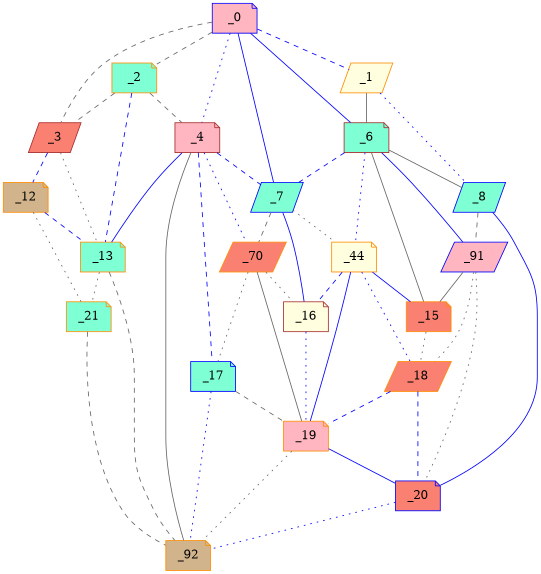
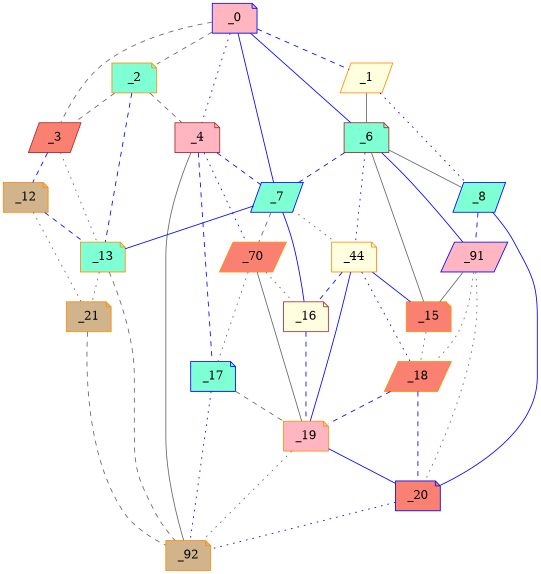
(144, 195) -> (190, 227)
(477, 227) -> (477, 227)
(89, 317) -> (89, 317)
(306, 376) -> (306, 376)
